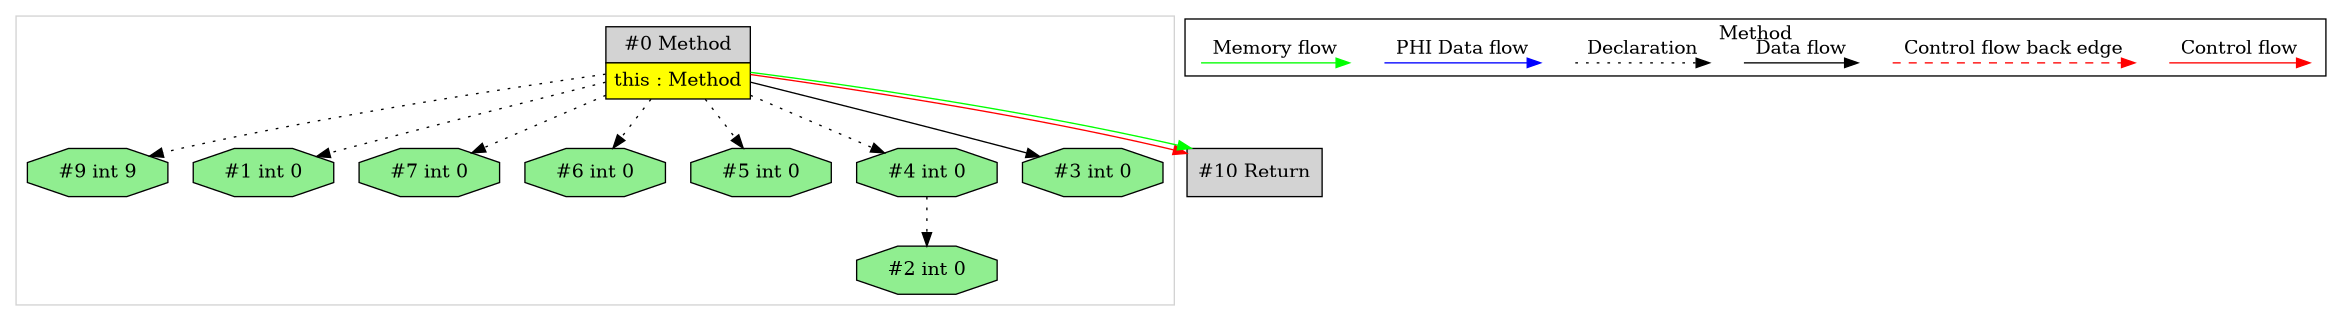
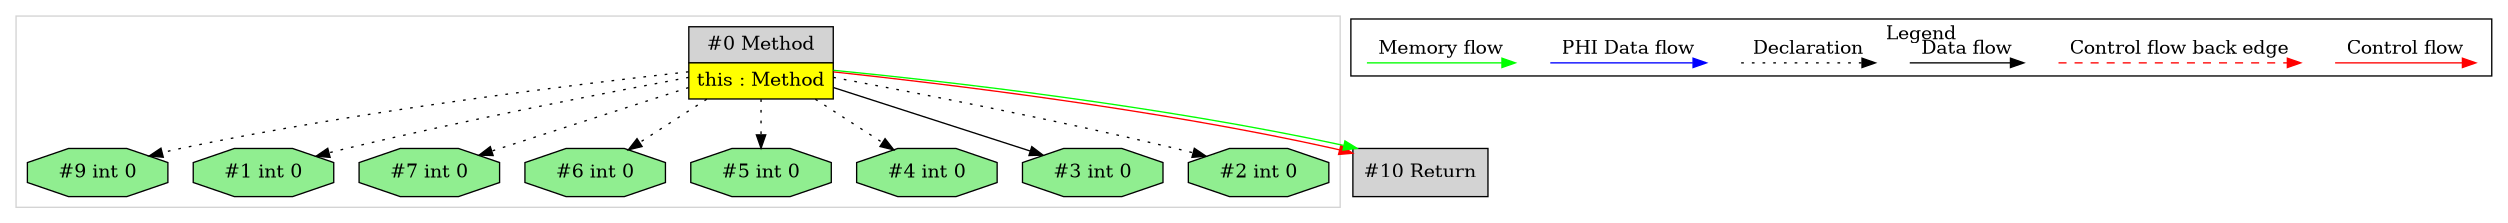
(1755, 34) -> (1921, 34)
(98, 173) -> (98, 173)
(927, 215) -> (1013, 113)
